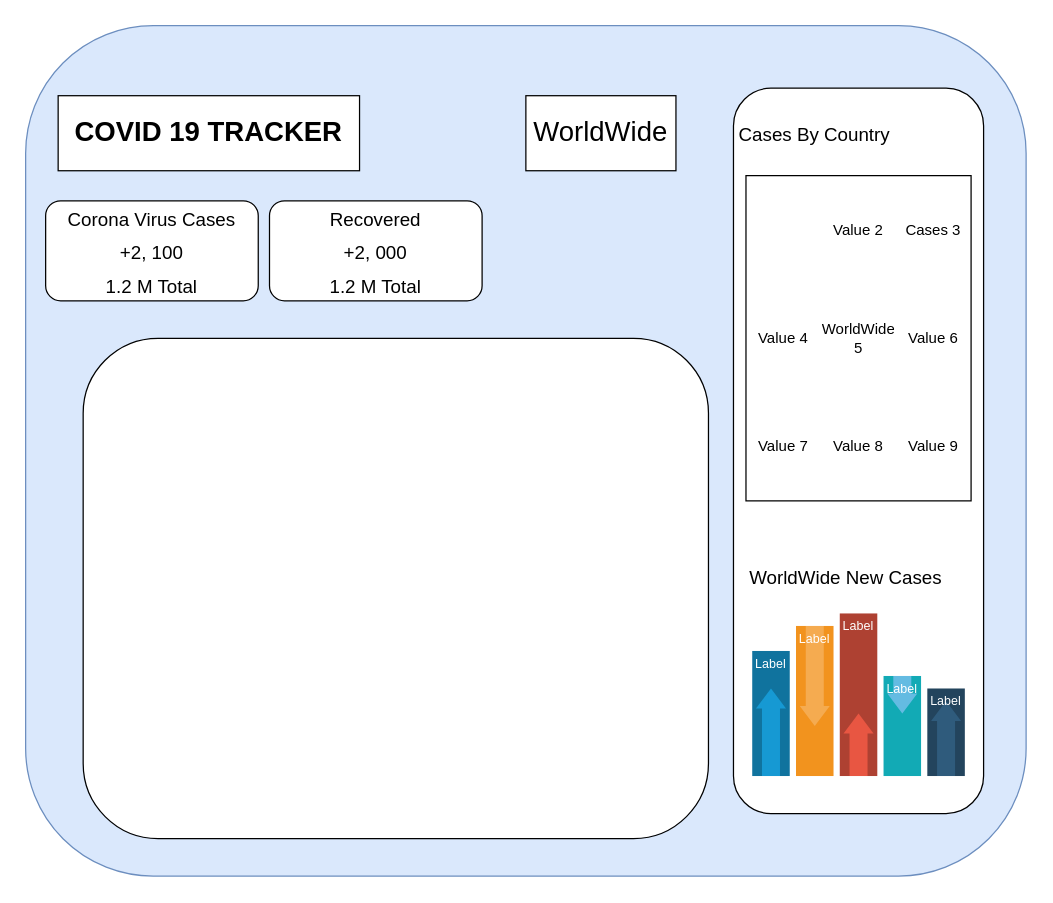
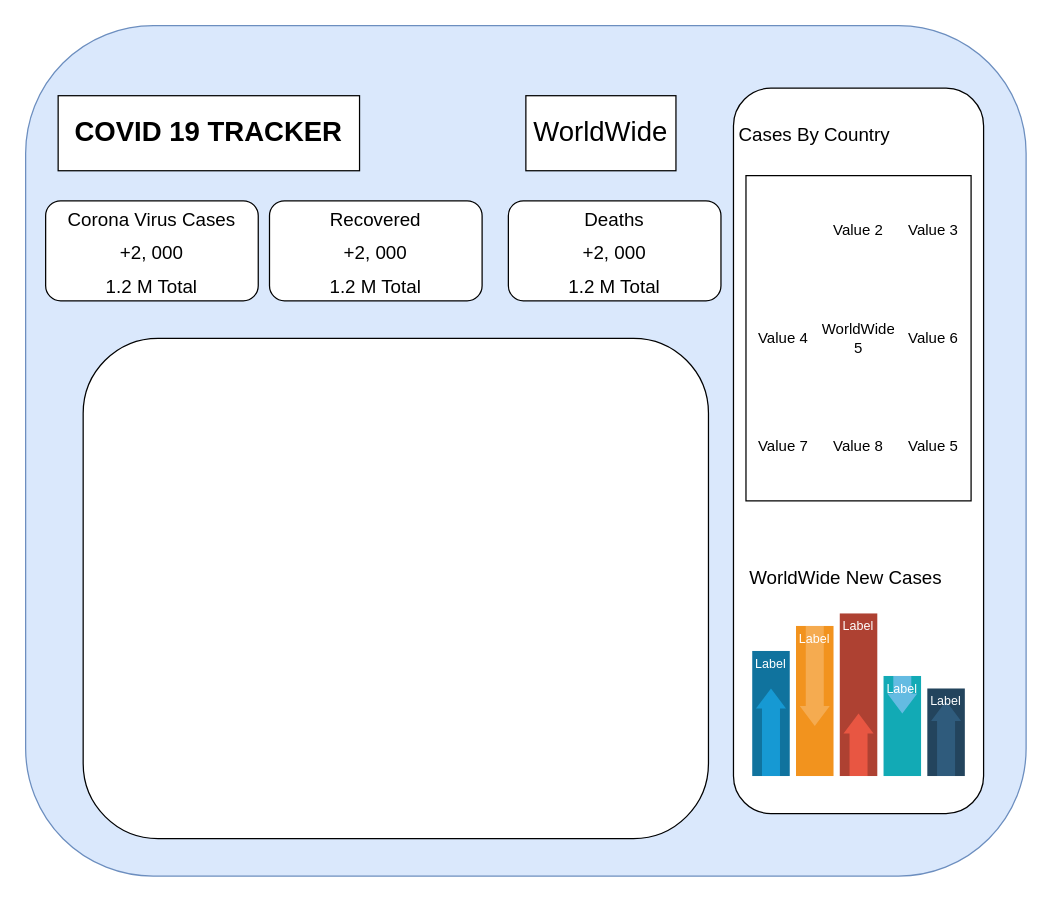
(933, 231) -> (933, 231)
(152, 251) -> (152, 251)
none -> (614, 251)
(933, 447) -> (933, 447)
